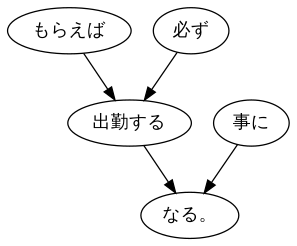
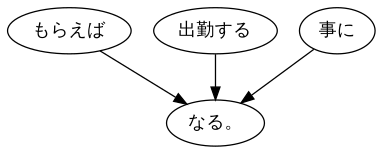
(191, 31) -> none
(96, 71) -> (138, 74)
